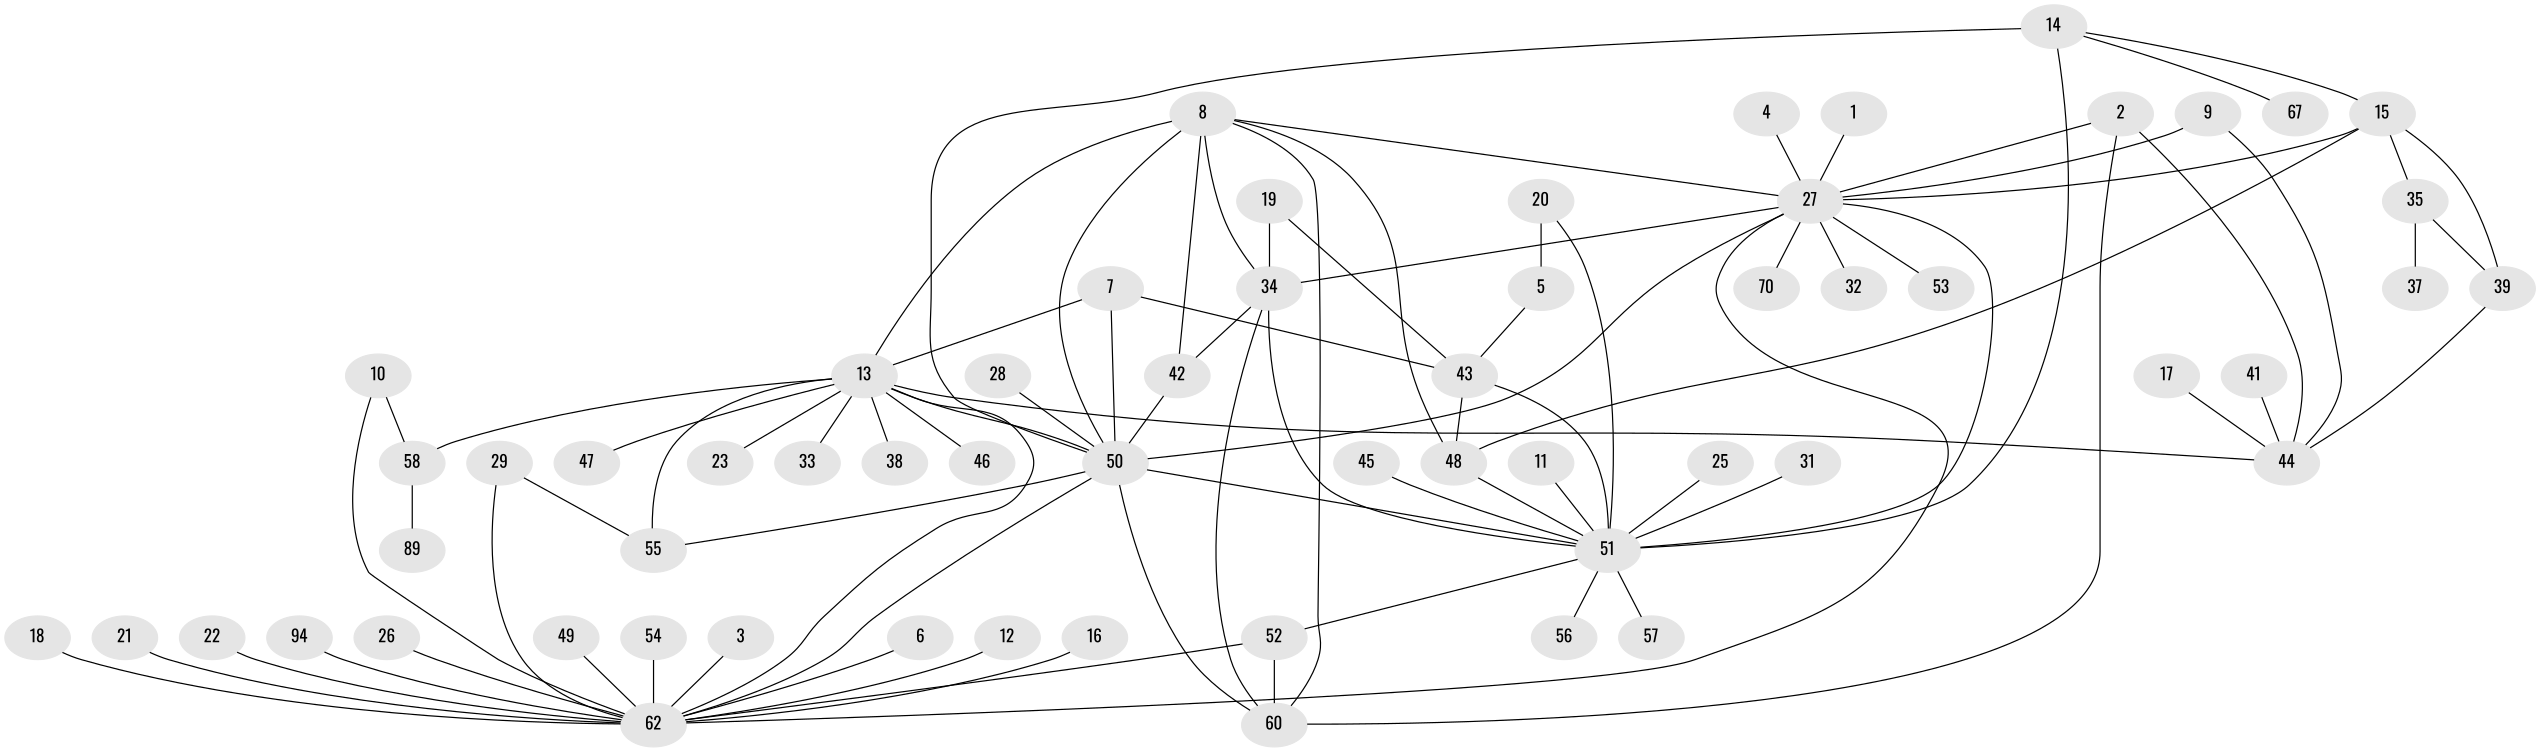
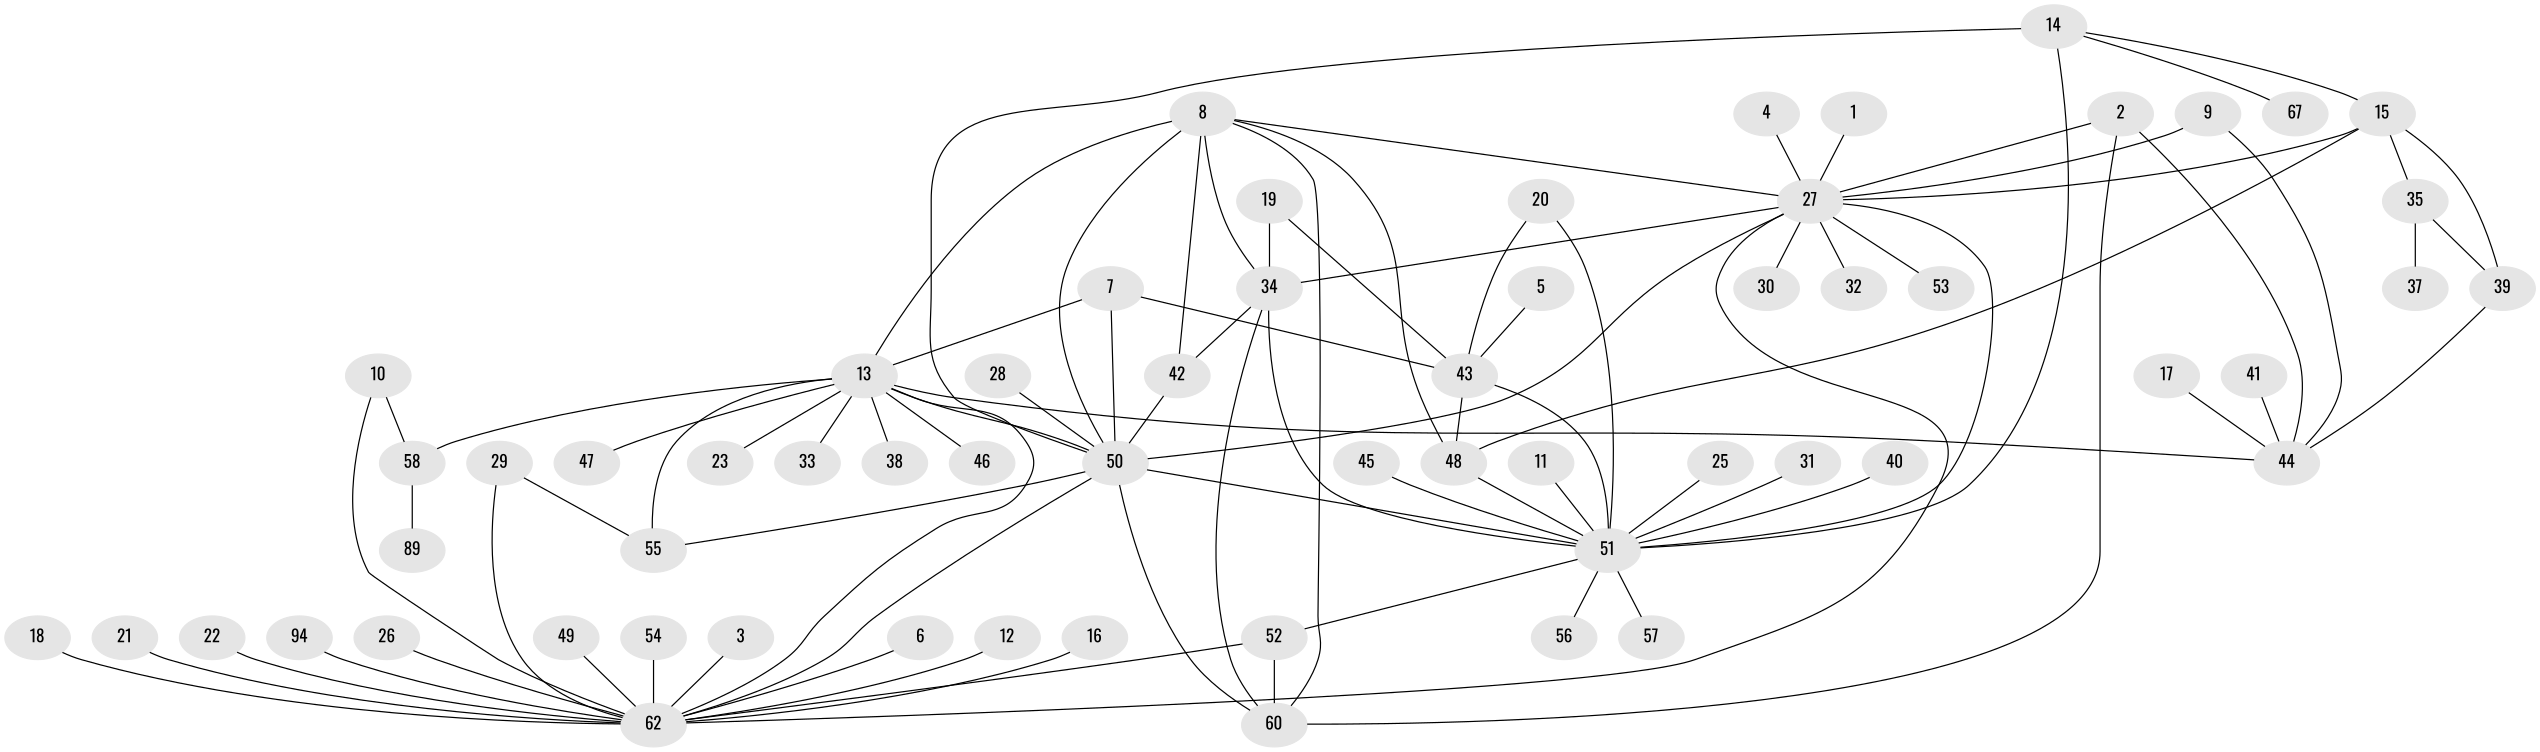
(1541, 253) -> (1490, 284)
(1767, 289) -> (1767, 289)
none -> (1895, 463)
